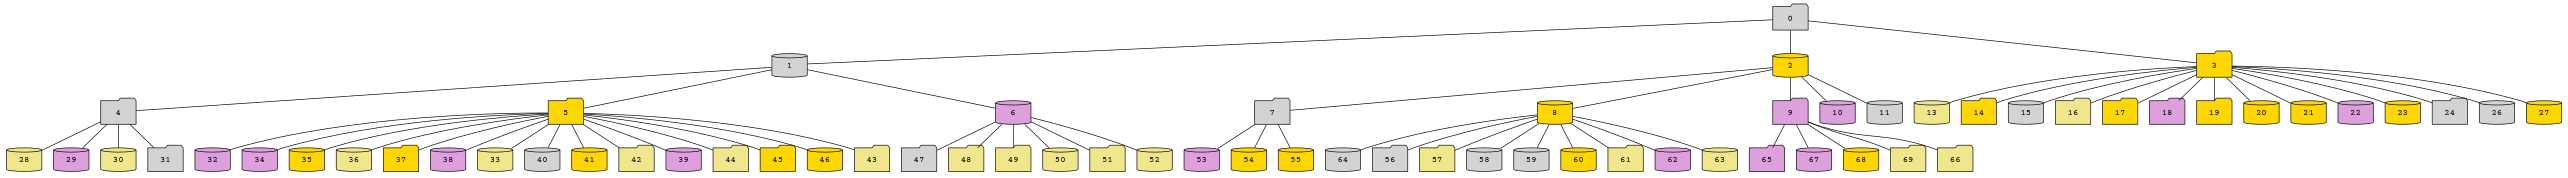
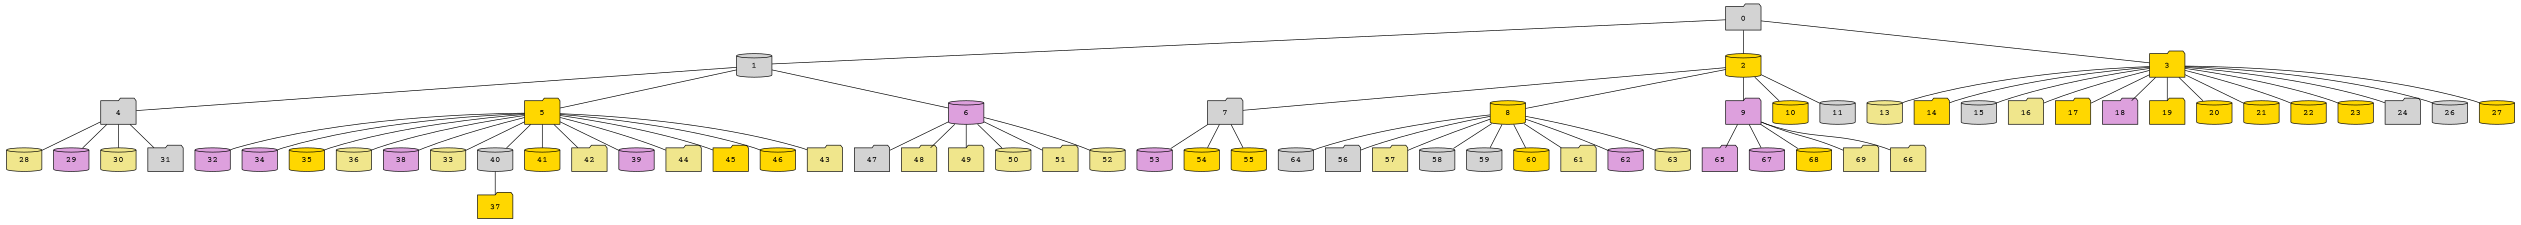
(1838, 113) -> (1790, 113)
(2356, 113) -> (2309, 113)
(483, 131) -> (495, 183)
